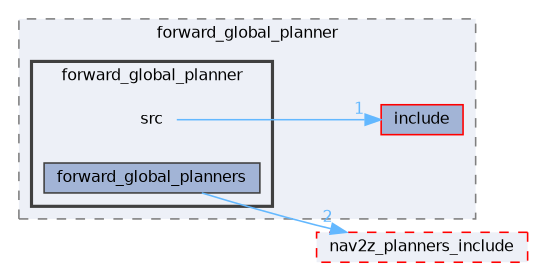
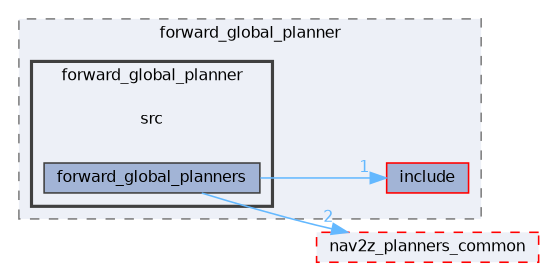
(261, 120) -> (315, 178)
(422, 247) -> (428, 247)
